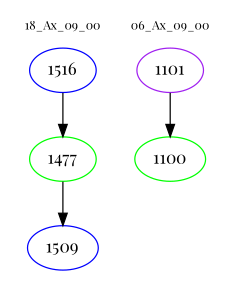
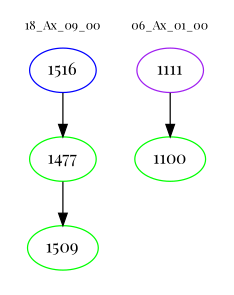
(170, 27) -> (170, 27)
(170, 70) -> (170, 70)
(63, 248) -> (63, 248)
